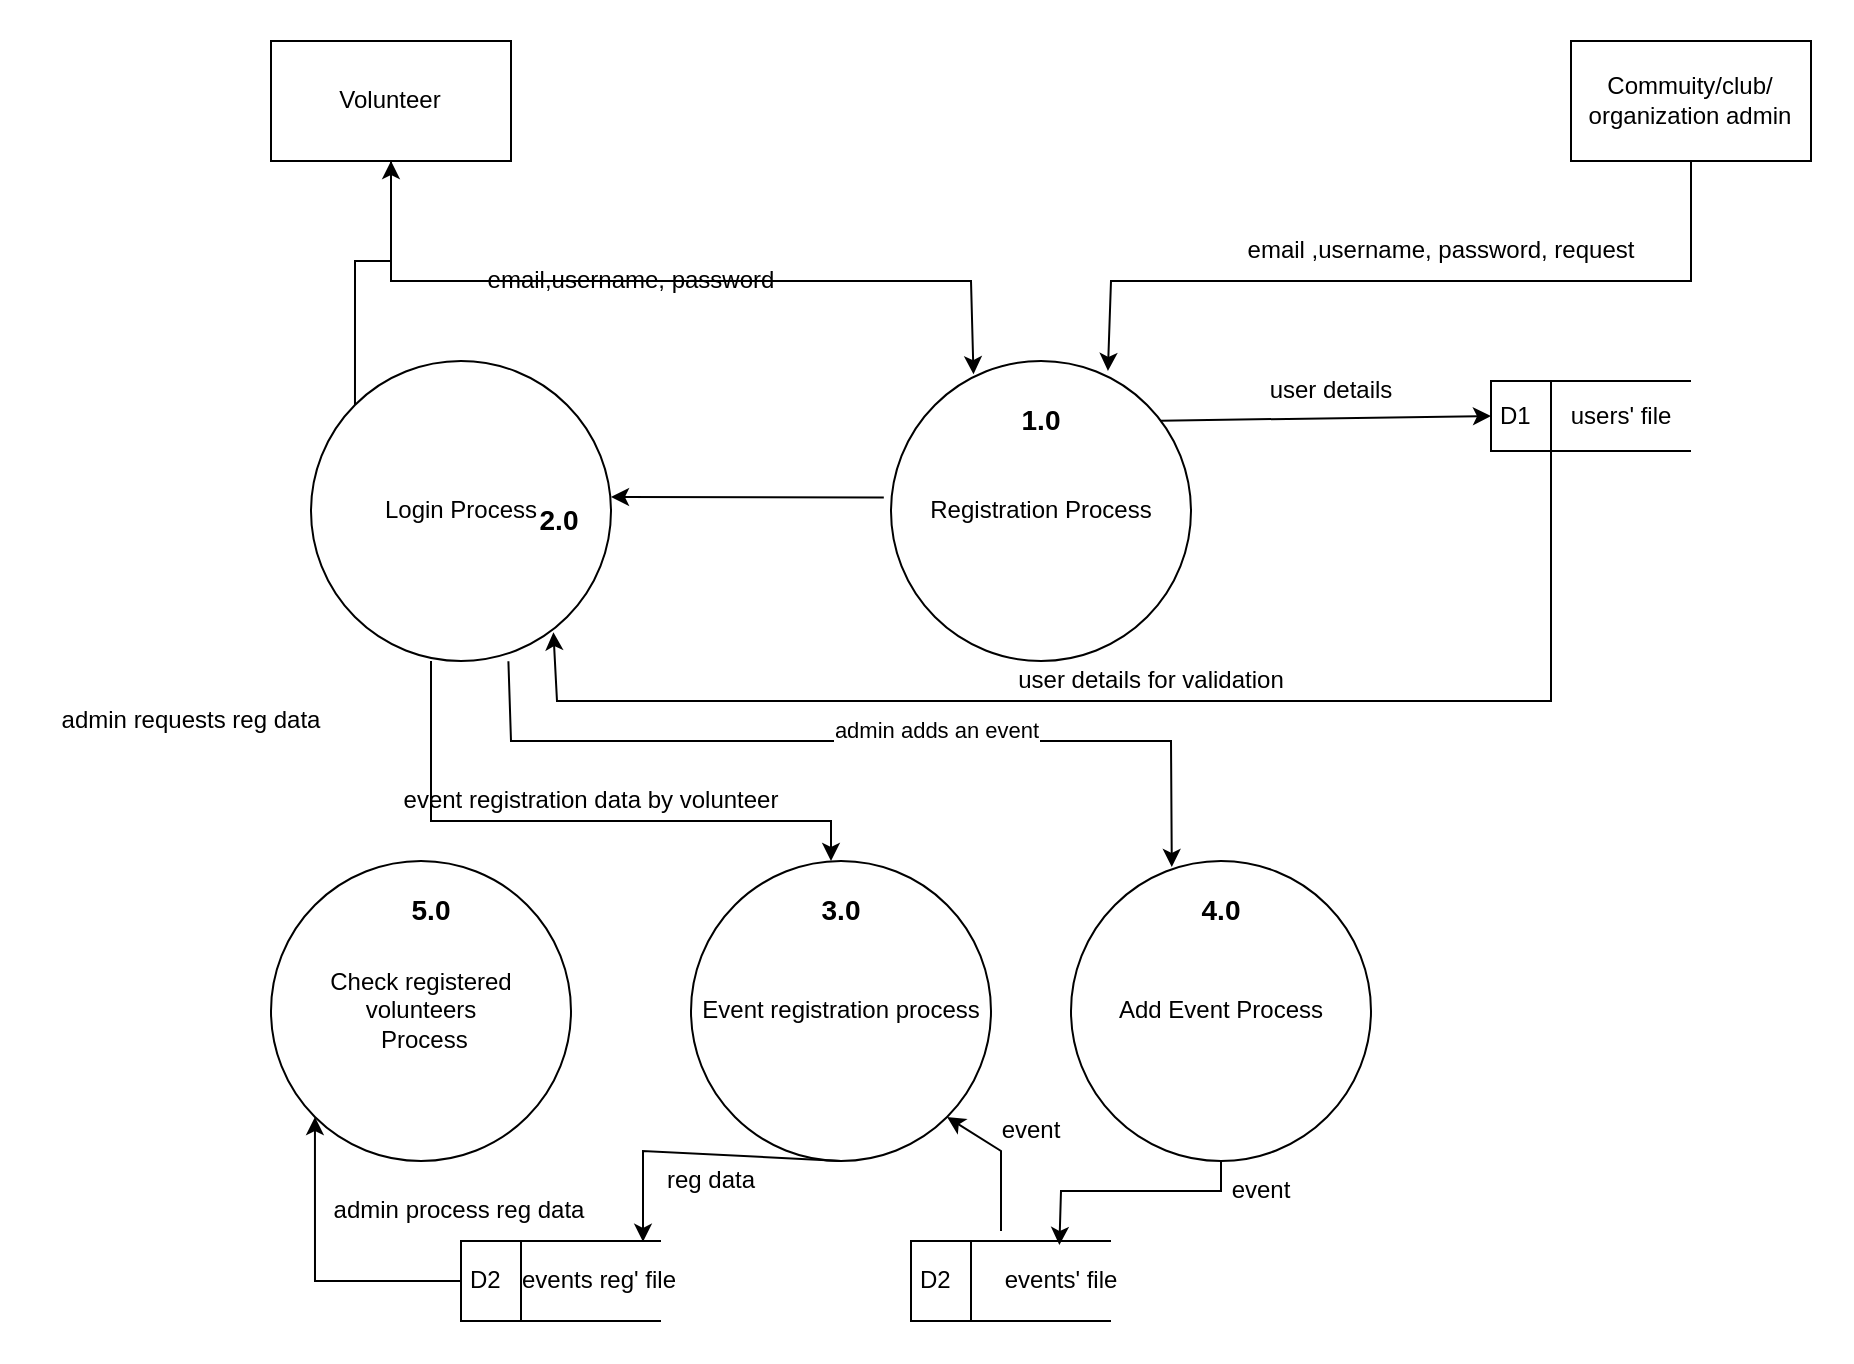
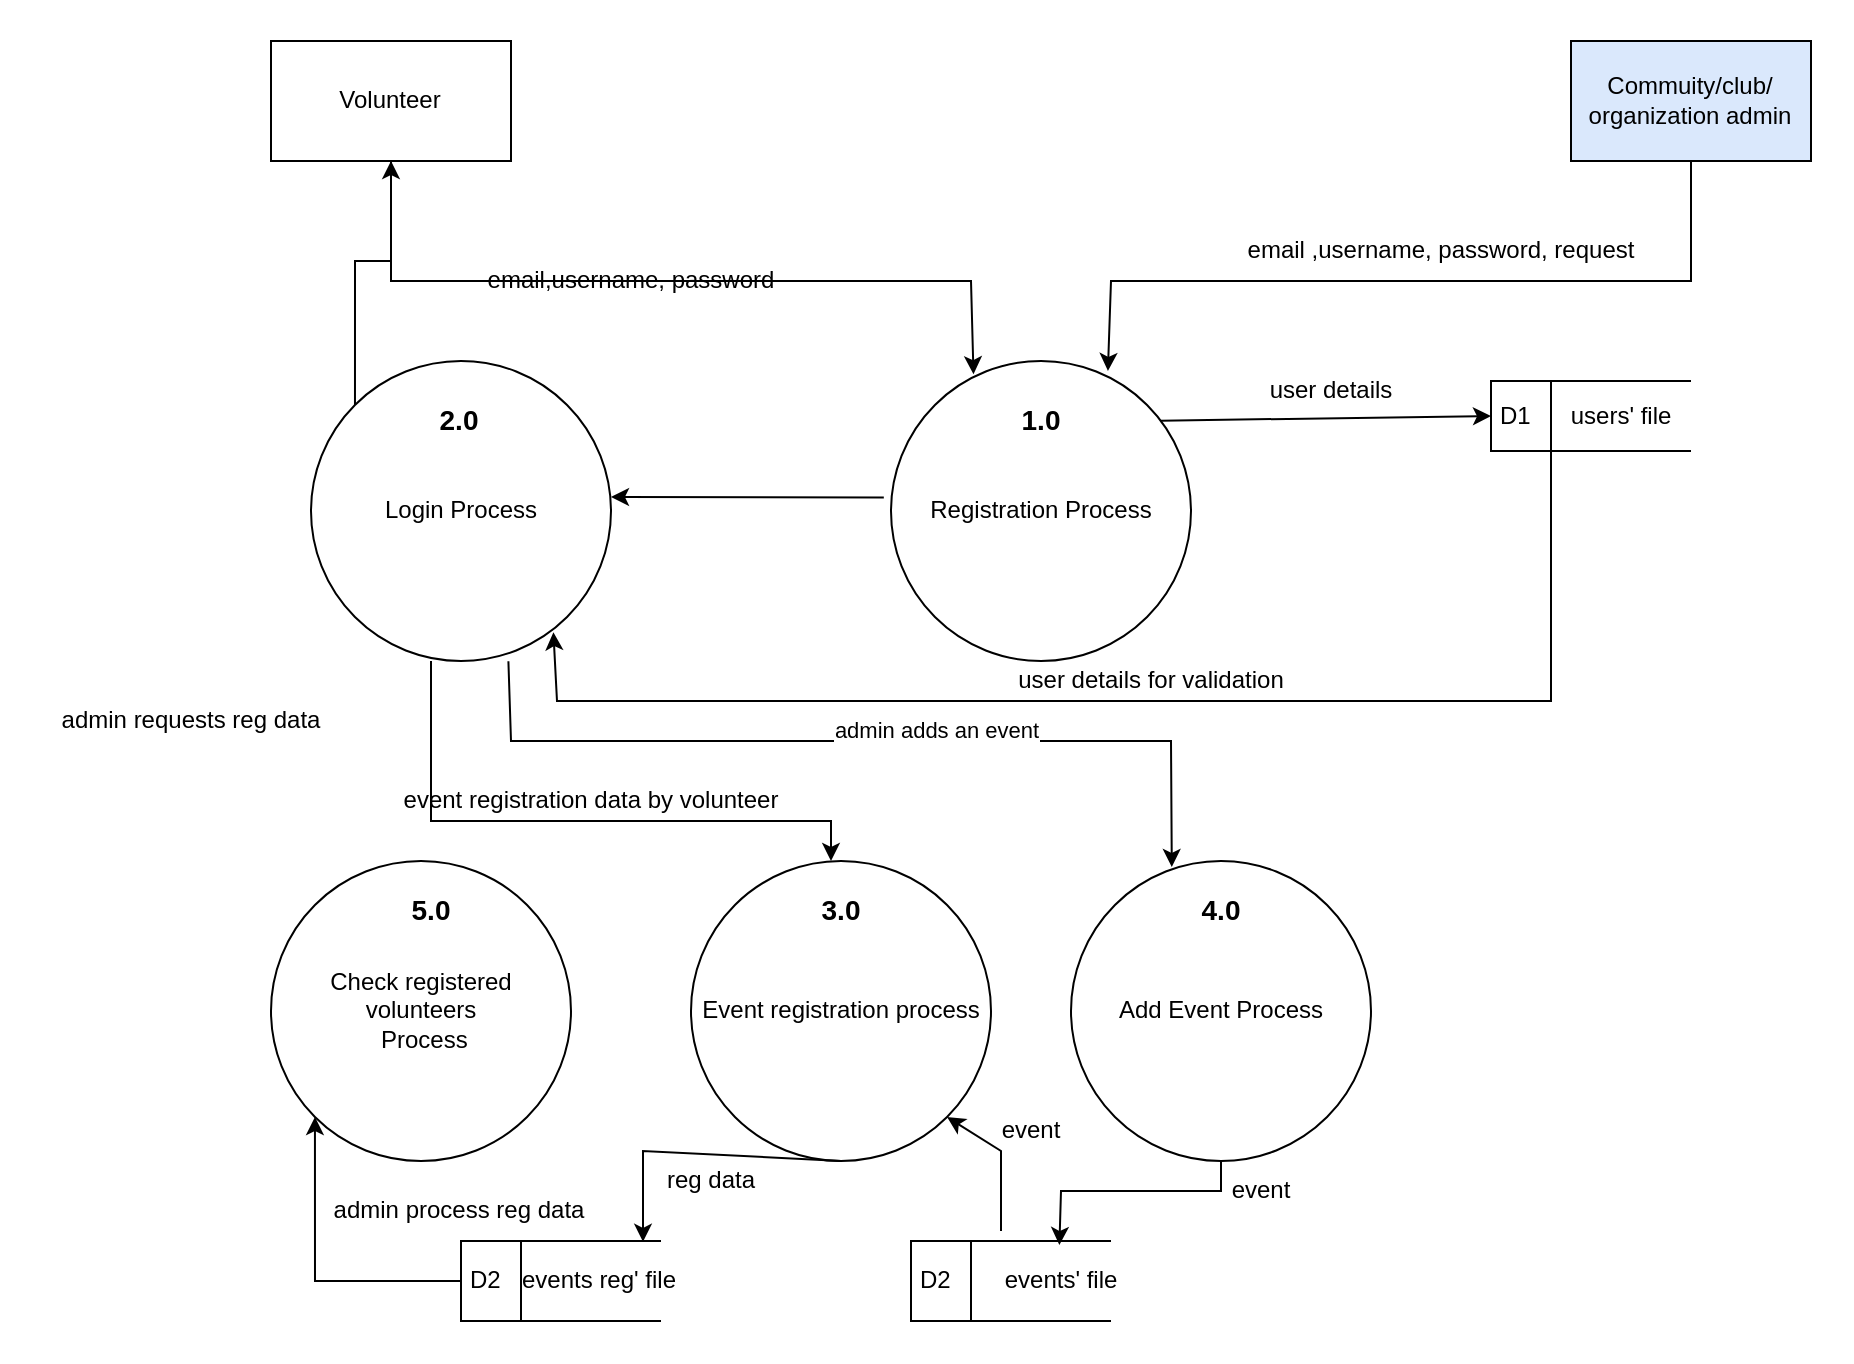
(1691, 101) -> (1691, 101)
(559, 521) -> (459, 421)
